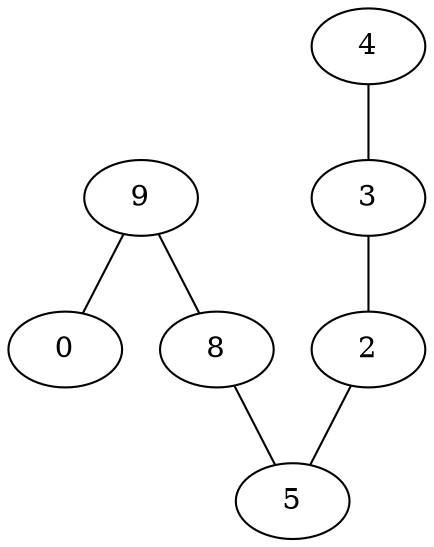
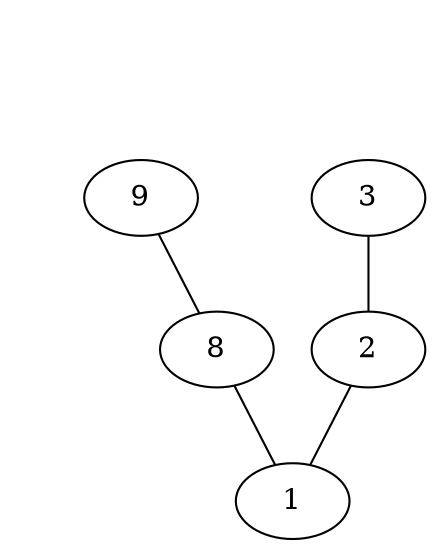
(368, 46) -> none
(65, 350) -> none
(293, 501) -> (293, 501)
